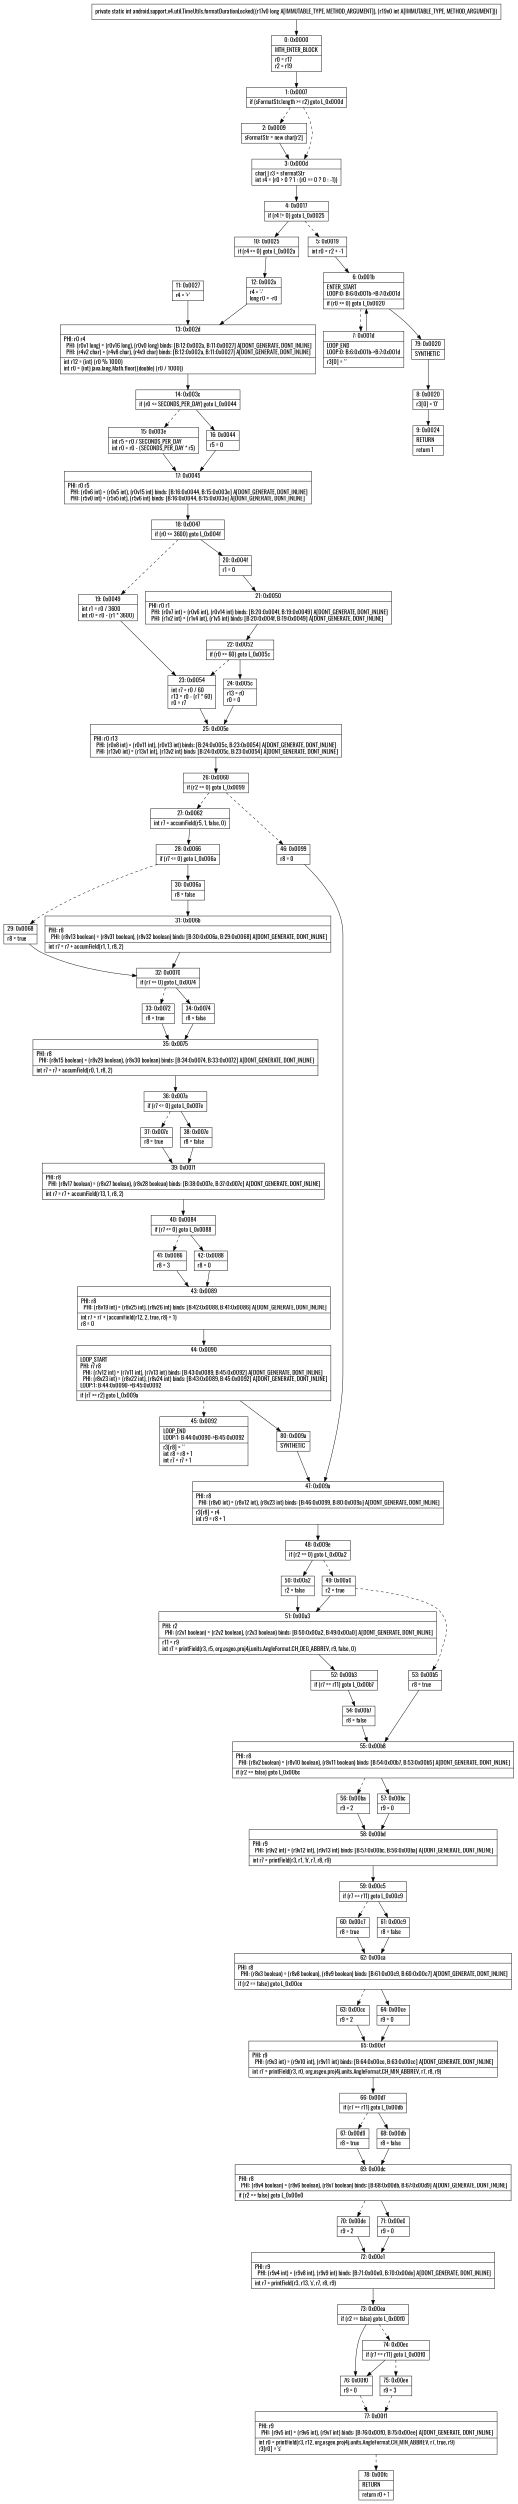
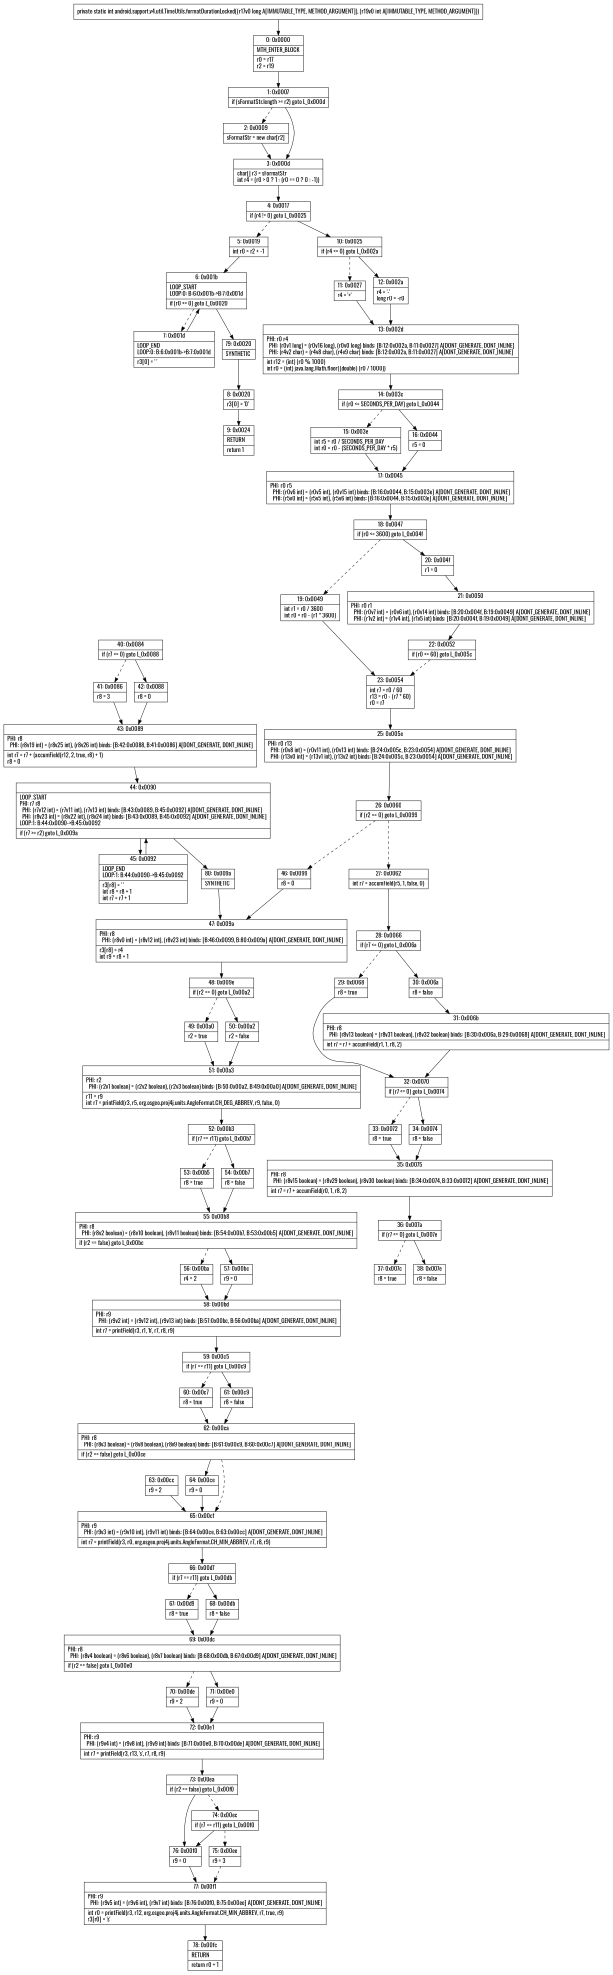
(312, 131) -> (294, 131)
none -> (350, 267)
(342, 287) -> (183, 287)
(240, 692) -> none
none -> (146, 849)
(183, 1181) -> none
(204, 1407) -> (140, 844)
(428, 1603) -> (210, 1154)
(347, 1809) -> (190, 1279)
(362, 1995) -> (224, 1484)
(363, 2402) -> (192, 1872)
(376, 2460) -> (205, 1931)
